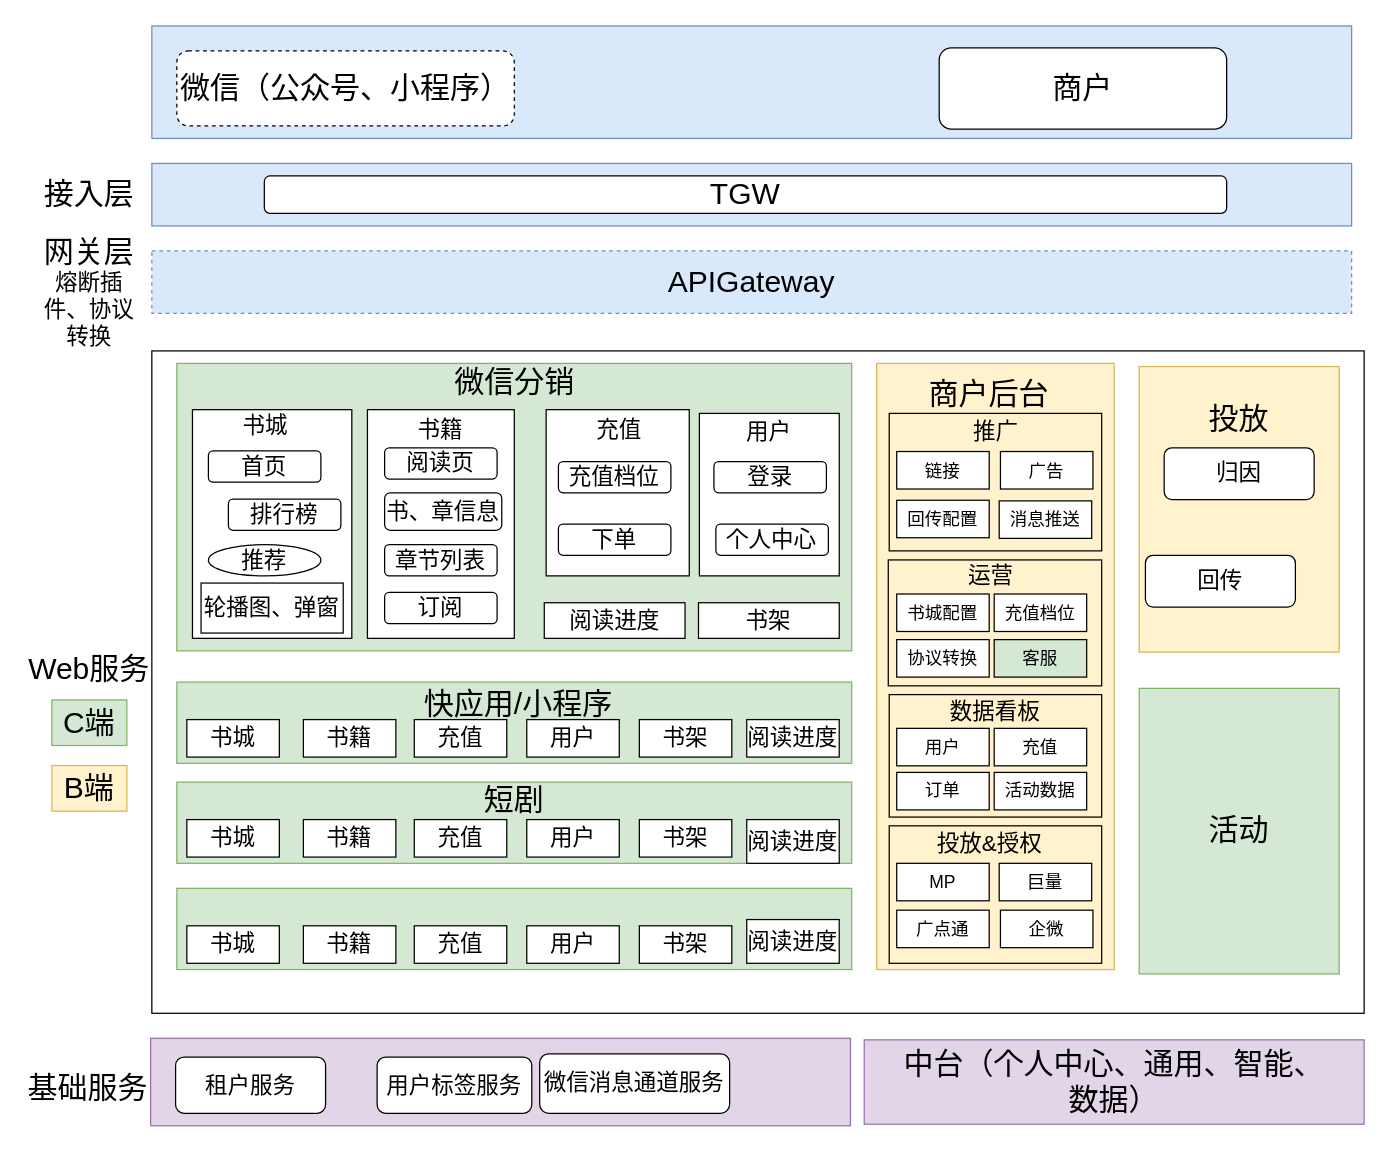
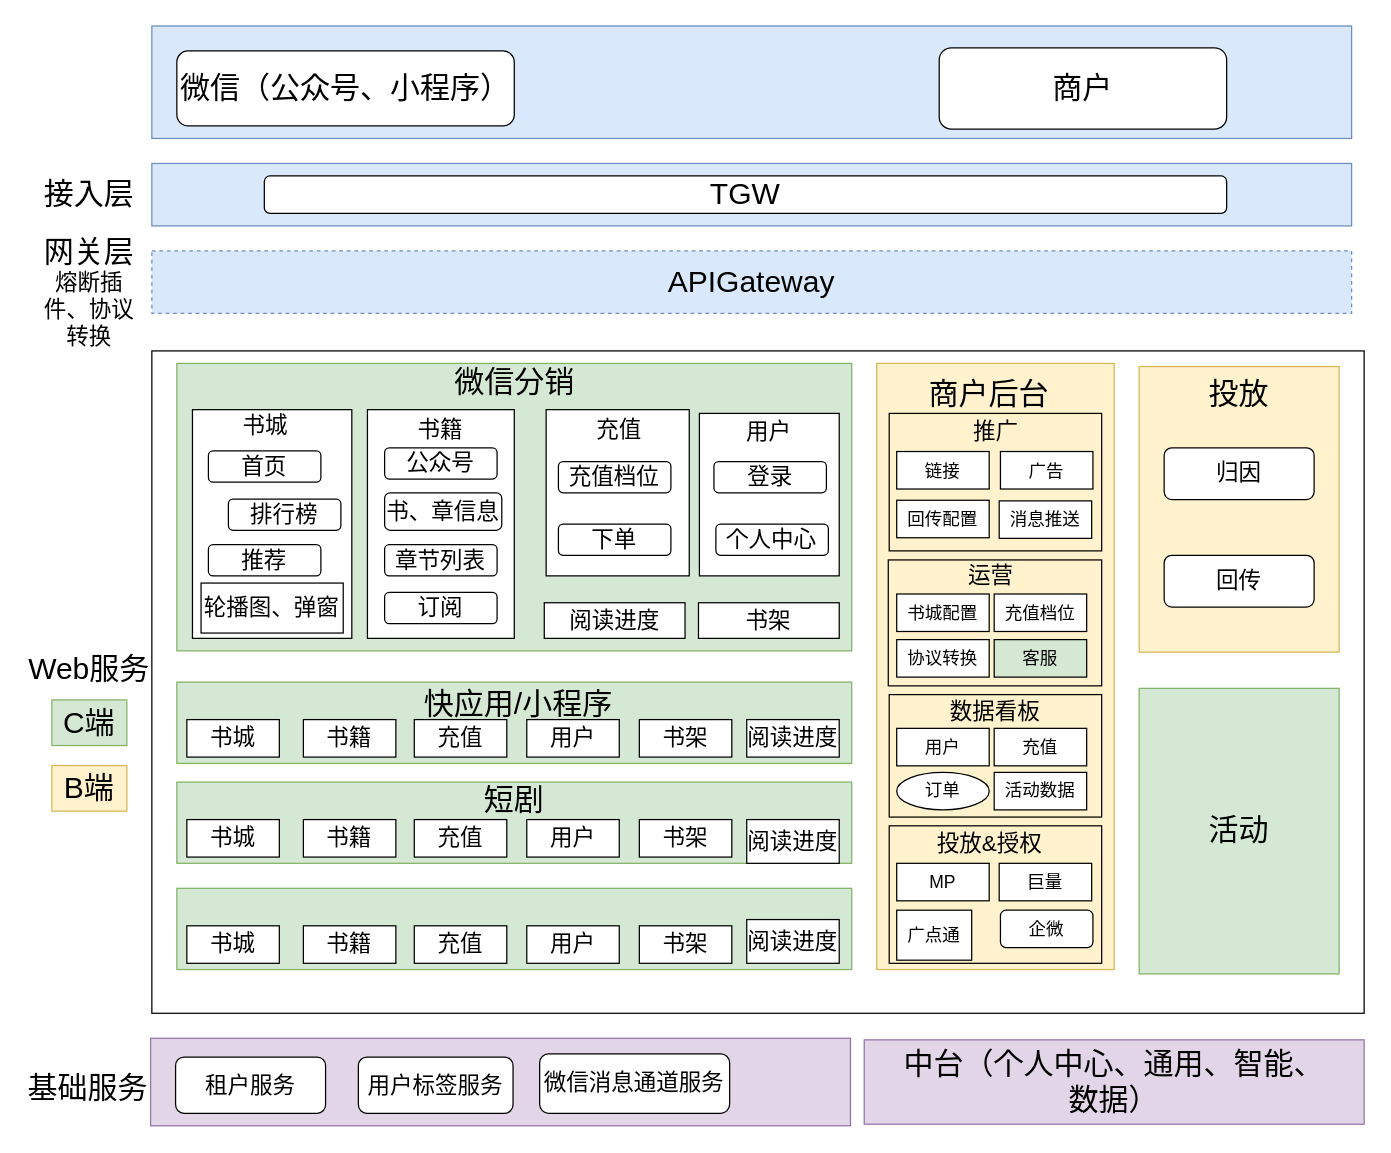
(346, 88) -> (346, 88)
(1239, 419) -> (1239, 394)
(441, 463) -> (441, 463)
(265, 560) -> (265, 560)
(1221, 581) -> (1239, 581)
(943, 791) -> (943, 791)
(943, 929) -> (934, 935)
(1047, 929) -> (1047, 929)
(455, 1085) -> (436, 1085)
